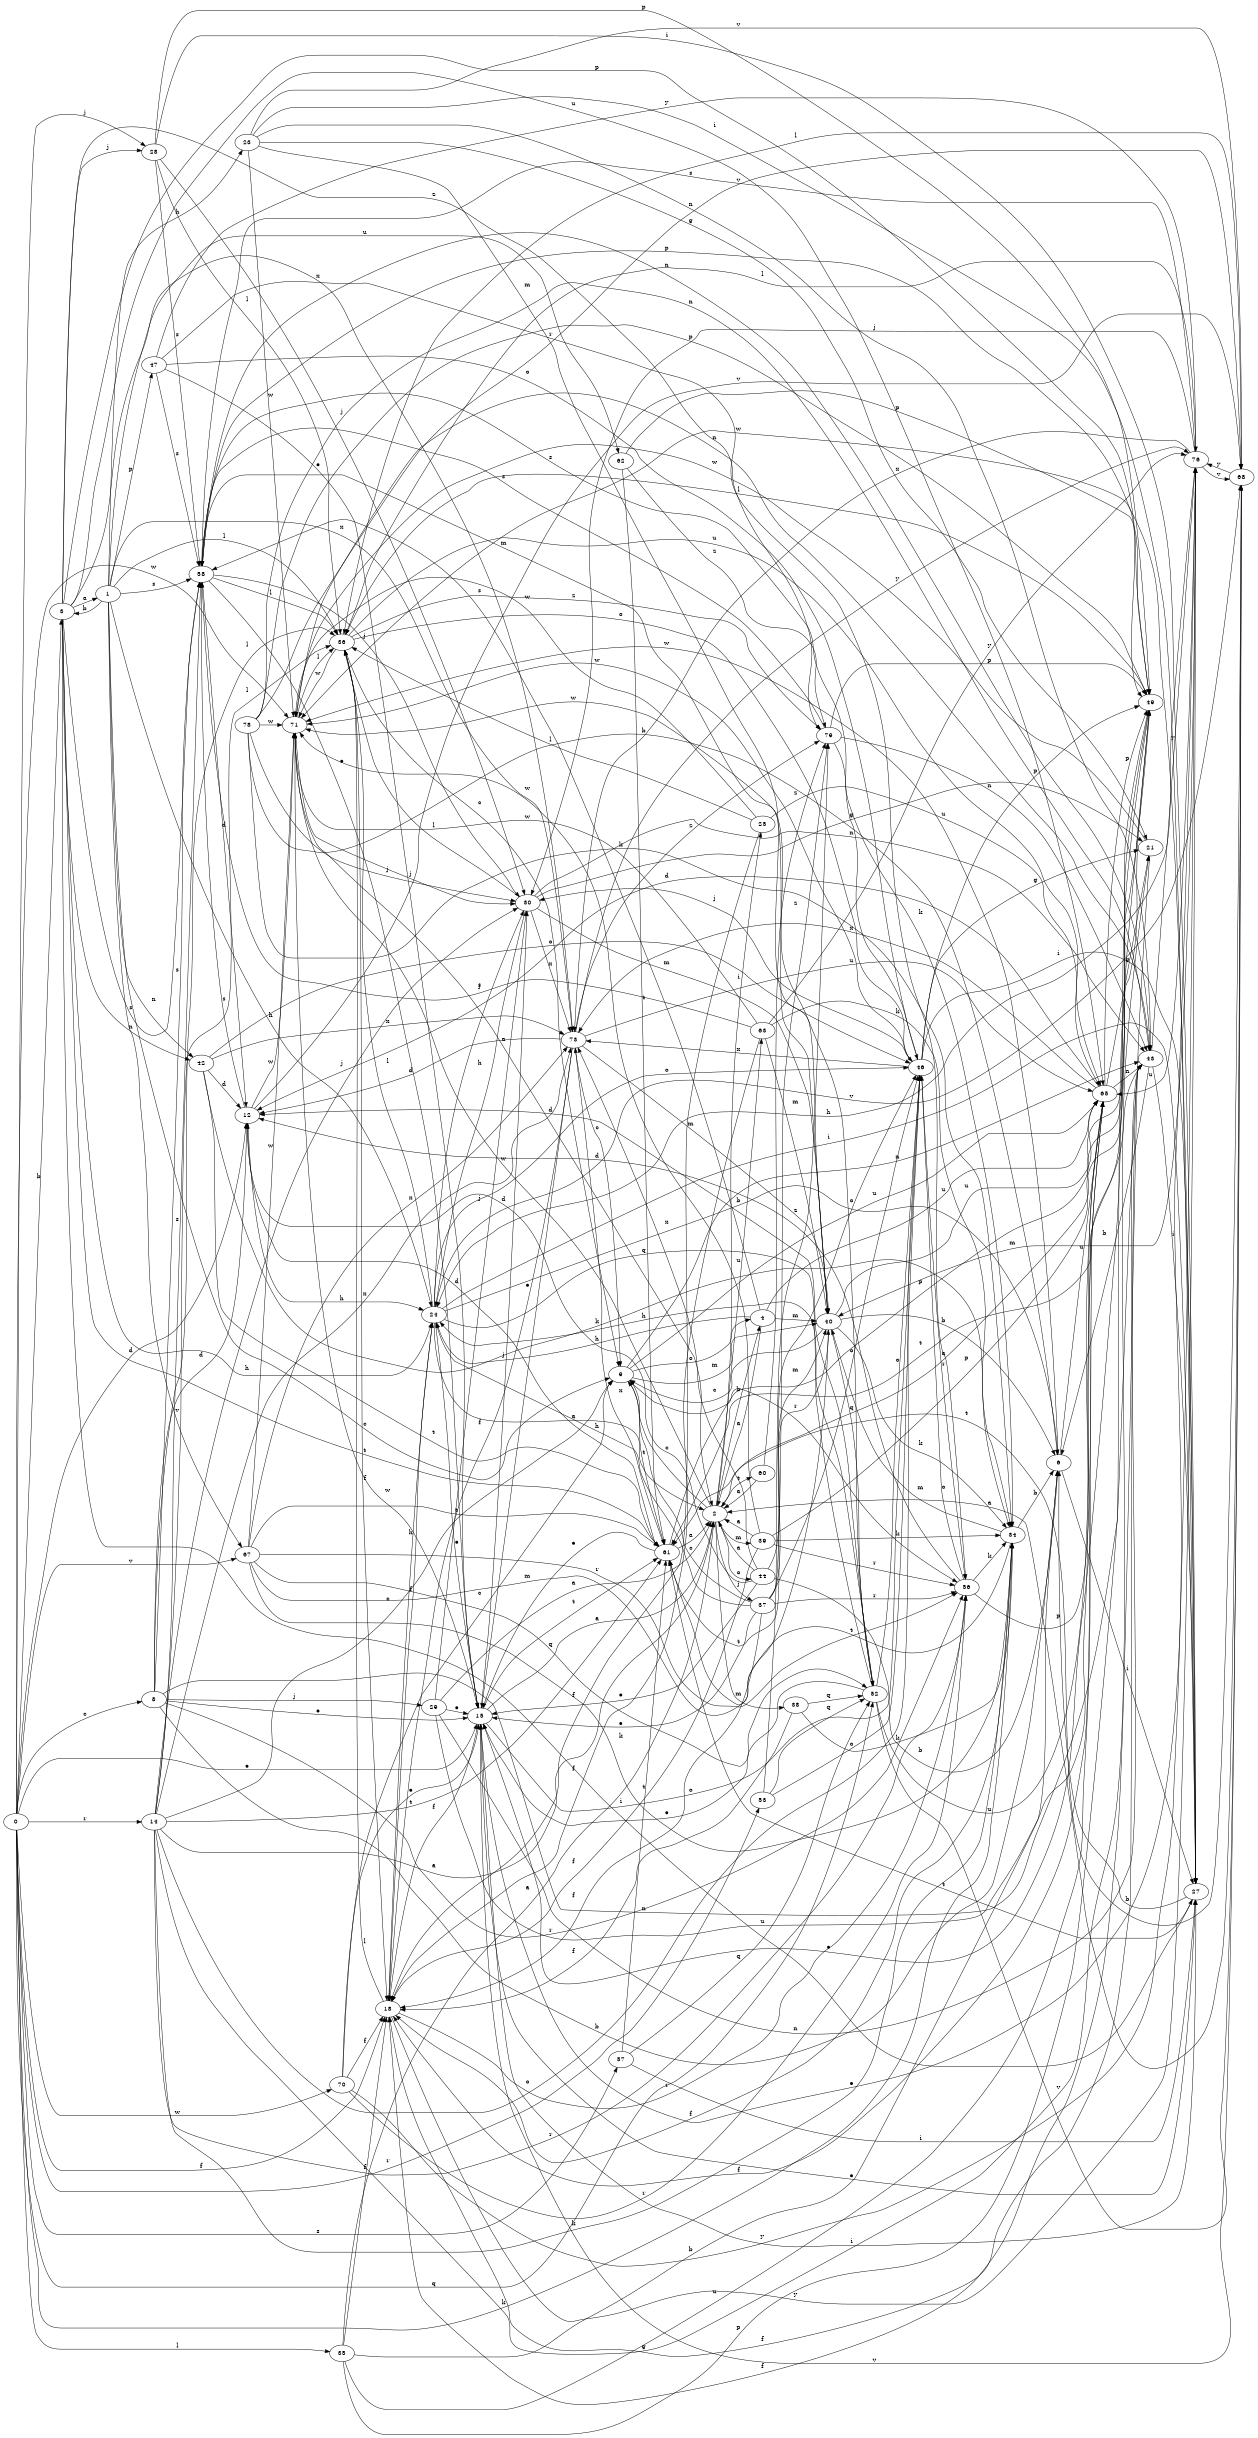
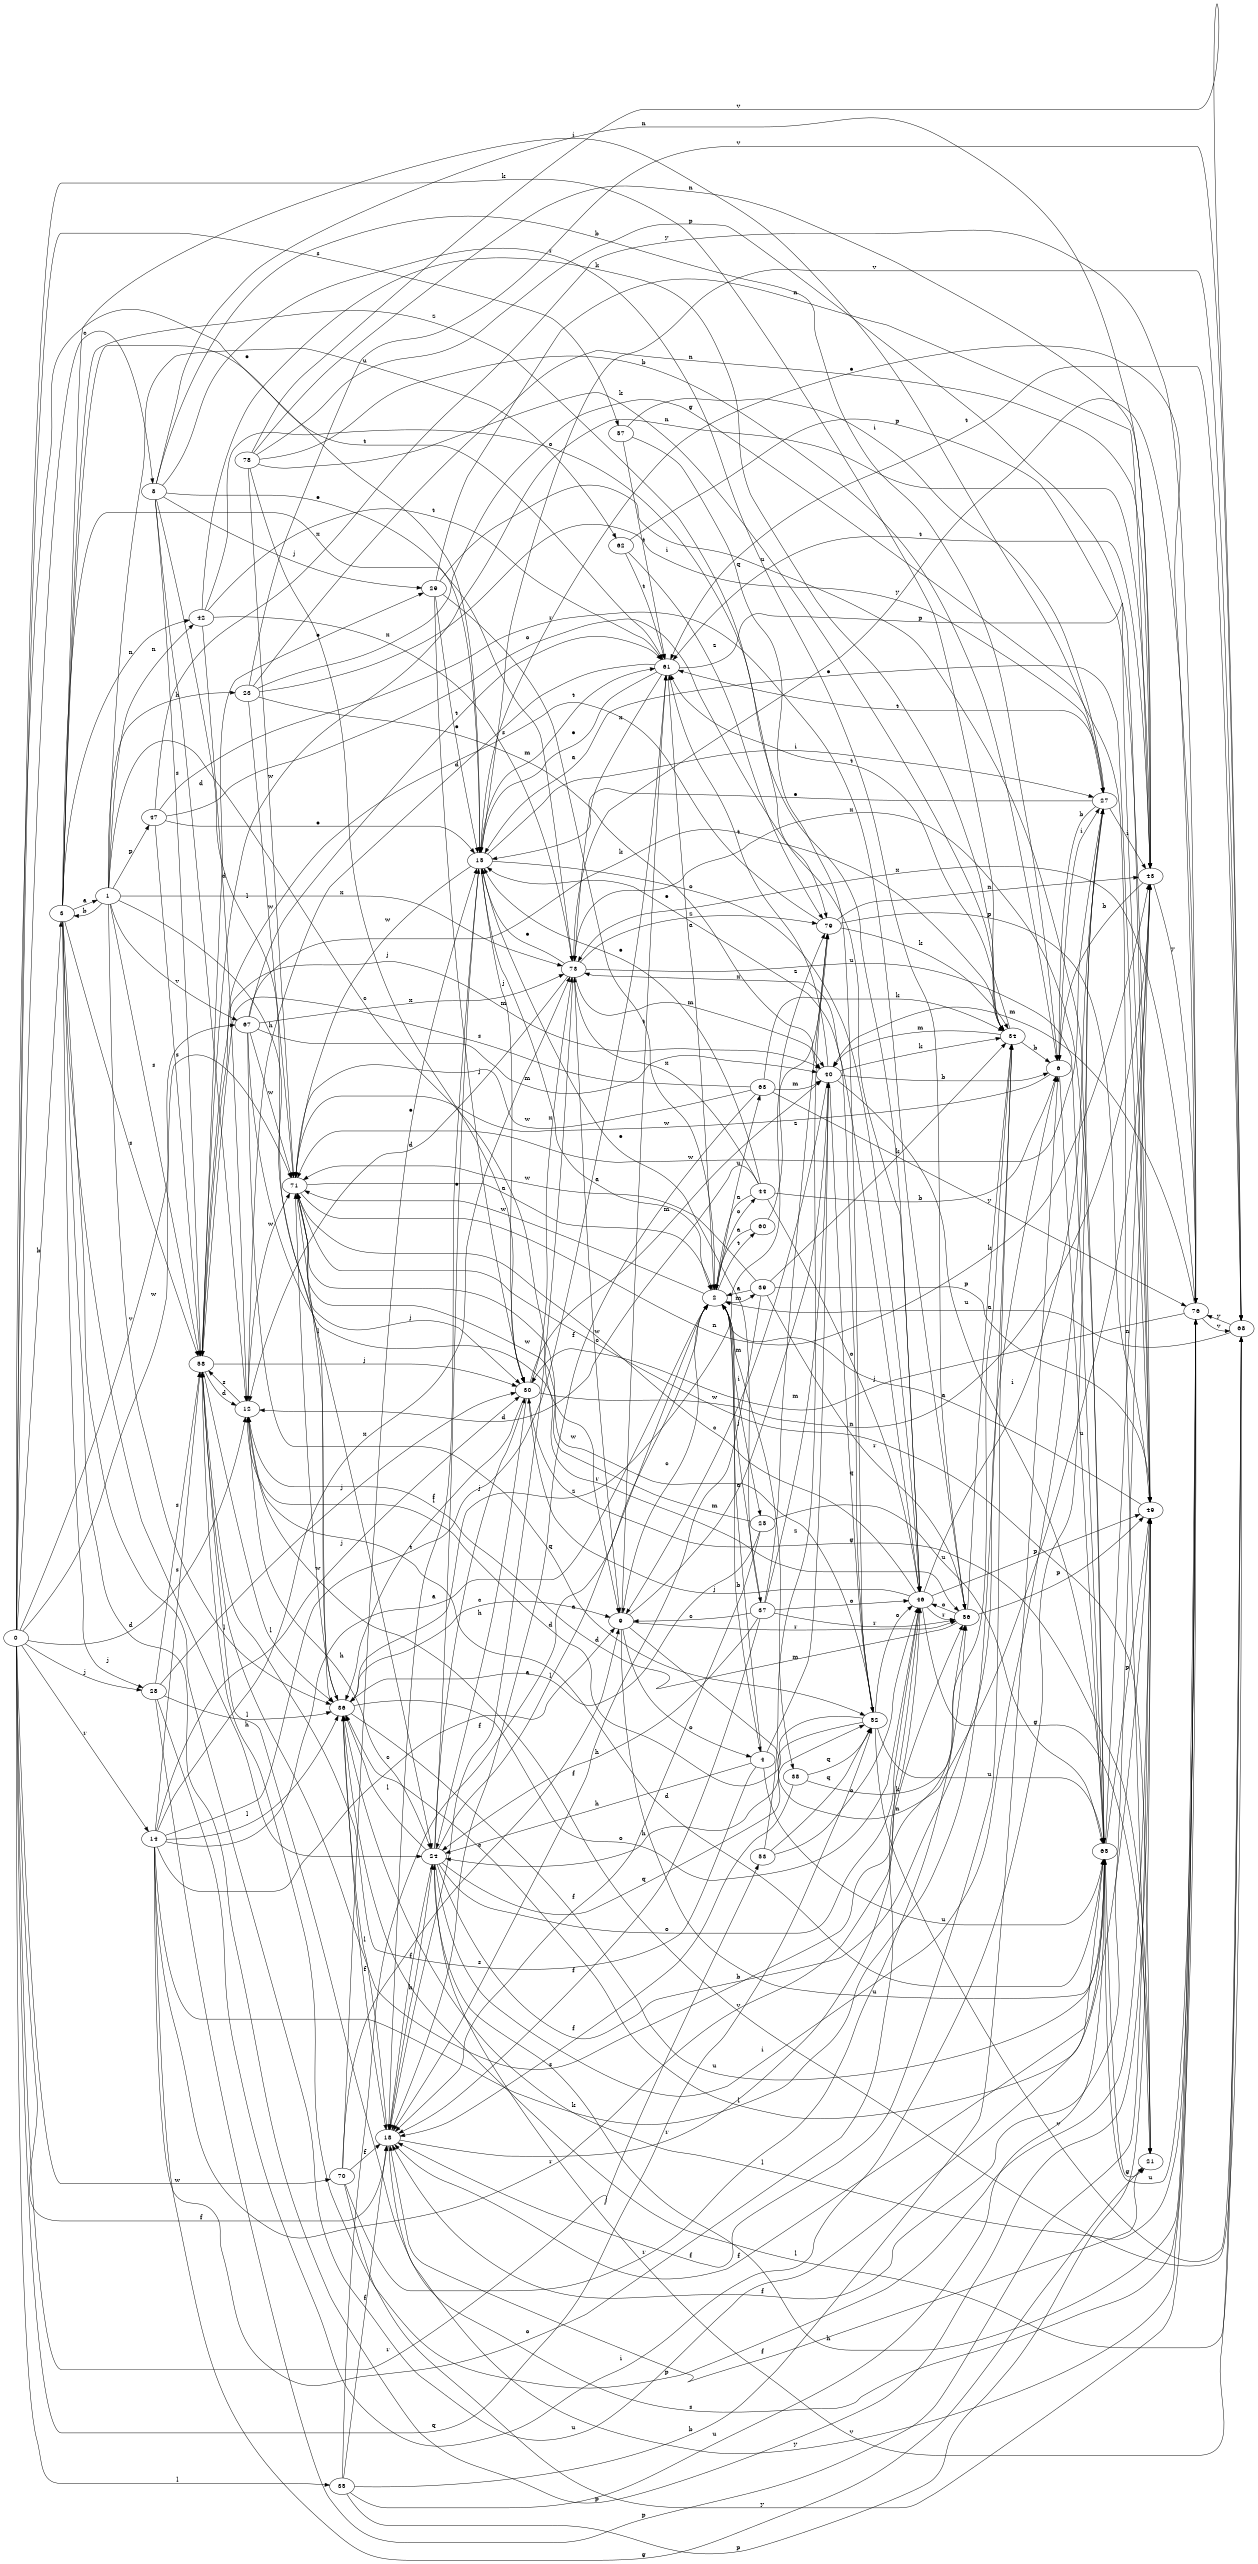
(423, 1118) -> (220, 916)
(1182, 1391) -> (1131, 845)
